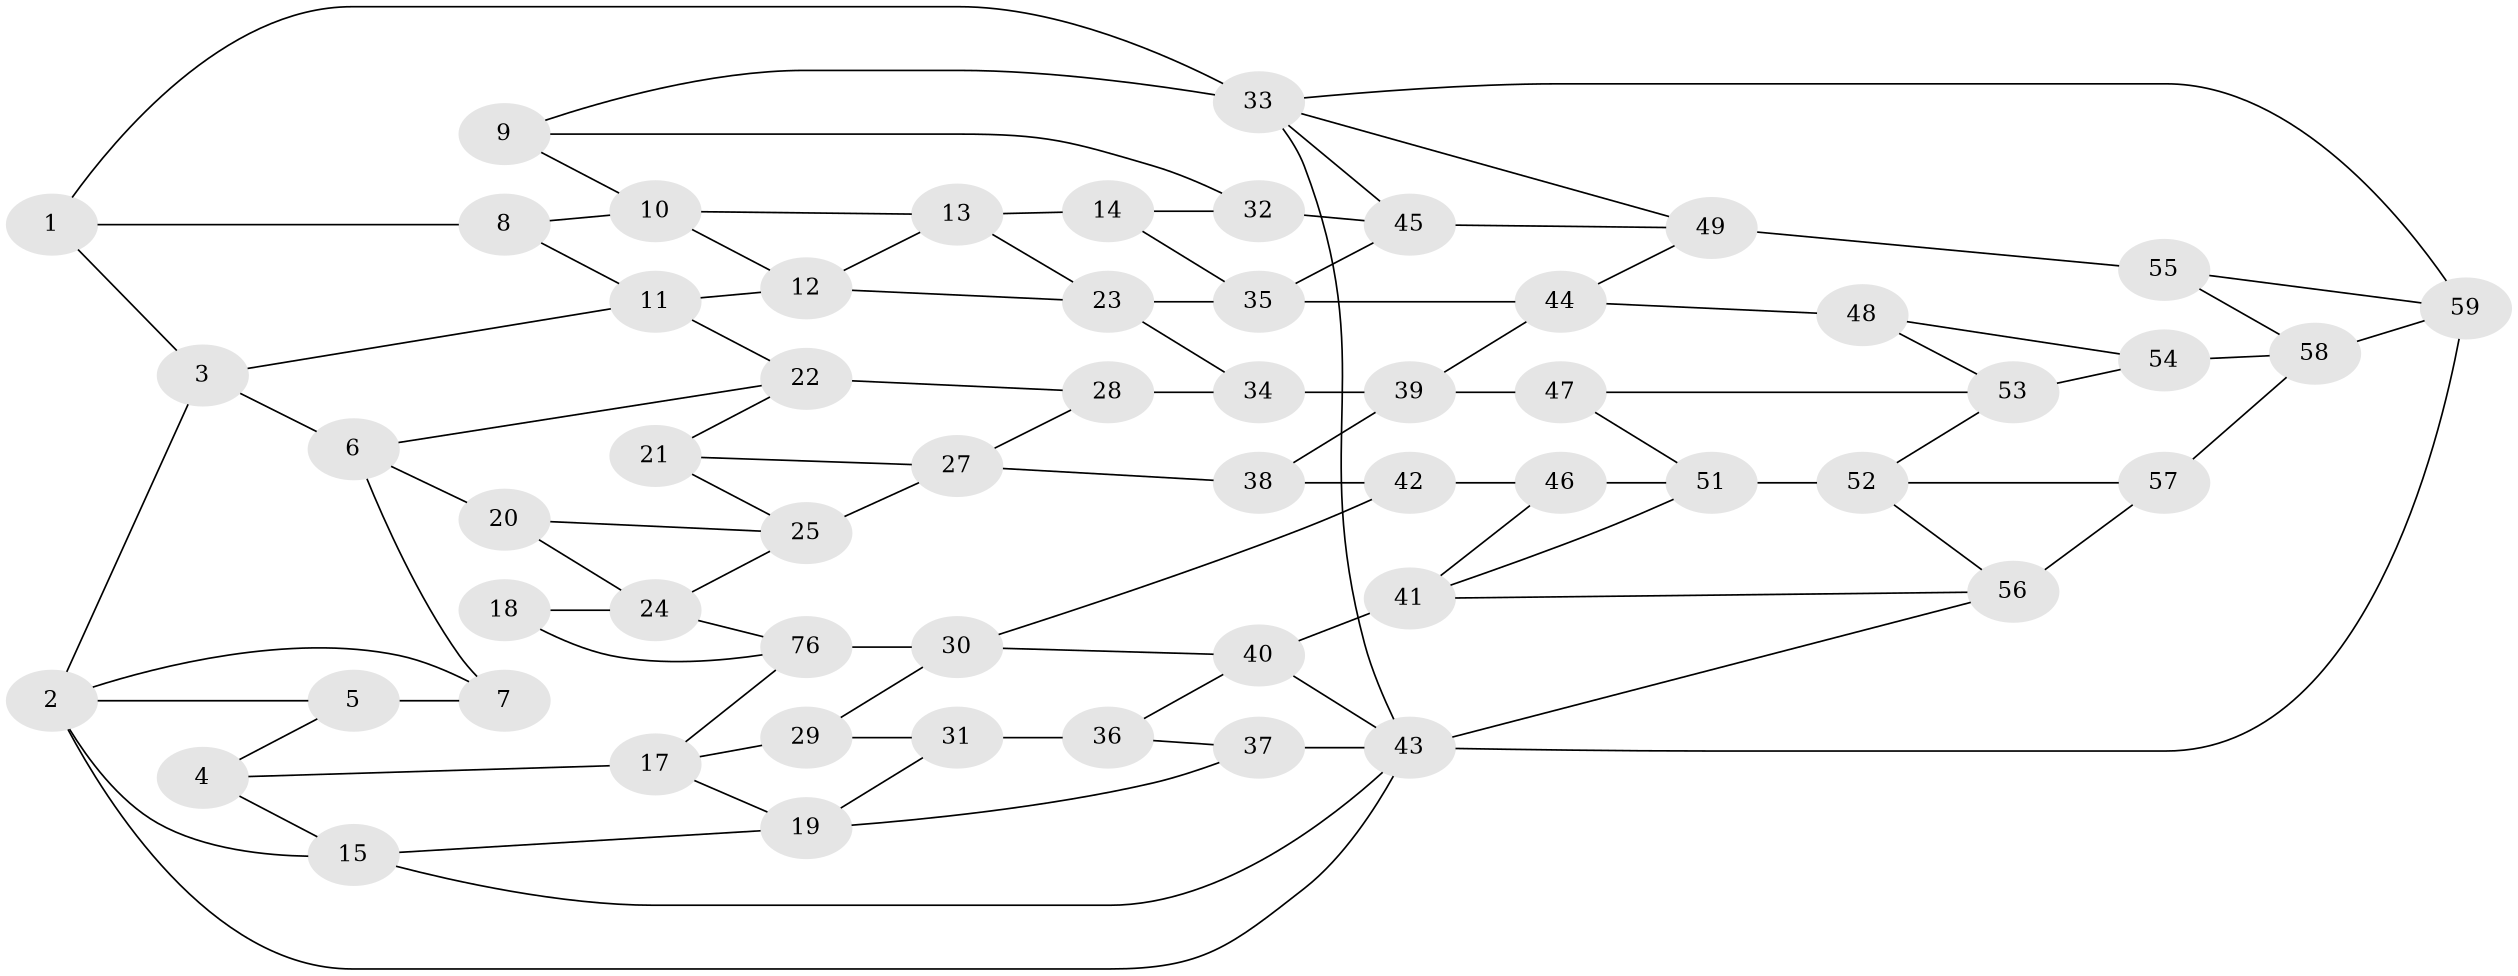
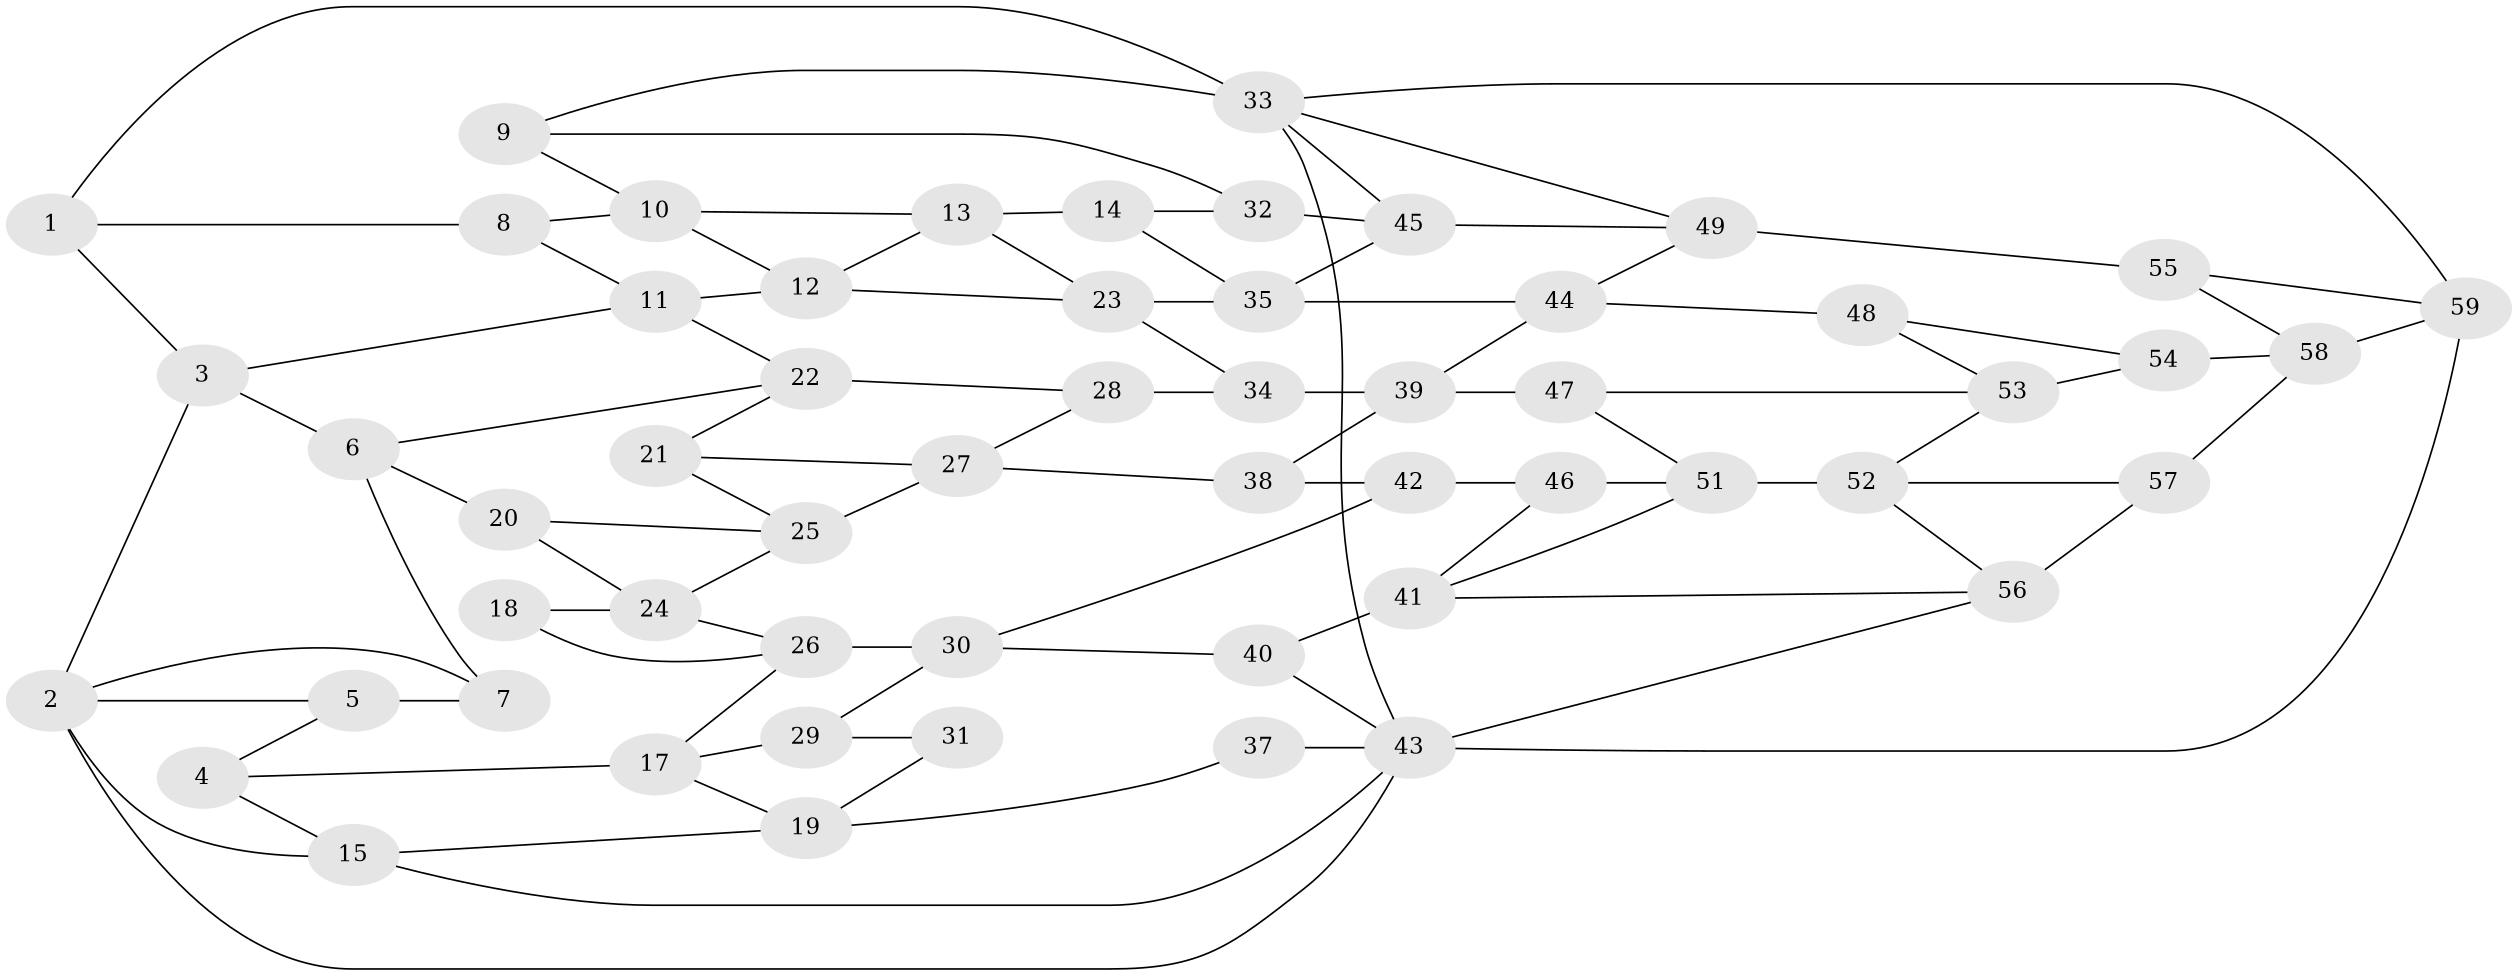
(806, 647) -> (806, 647)
(1108, 738) -> none
